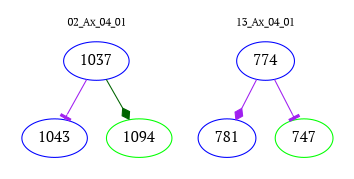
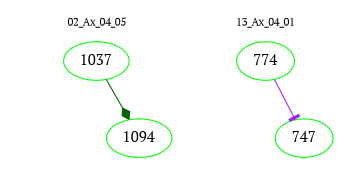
(97, 23) -> (97, 23)
(96, 61) -> (96, 61)
(266, 61) -> (266, 61)
(55, 138) -> none
(227, 138) -> none
